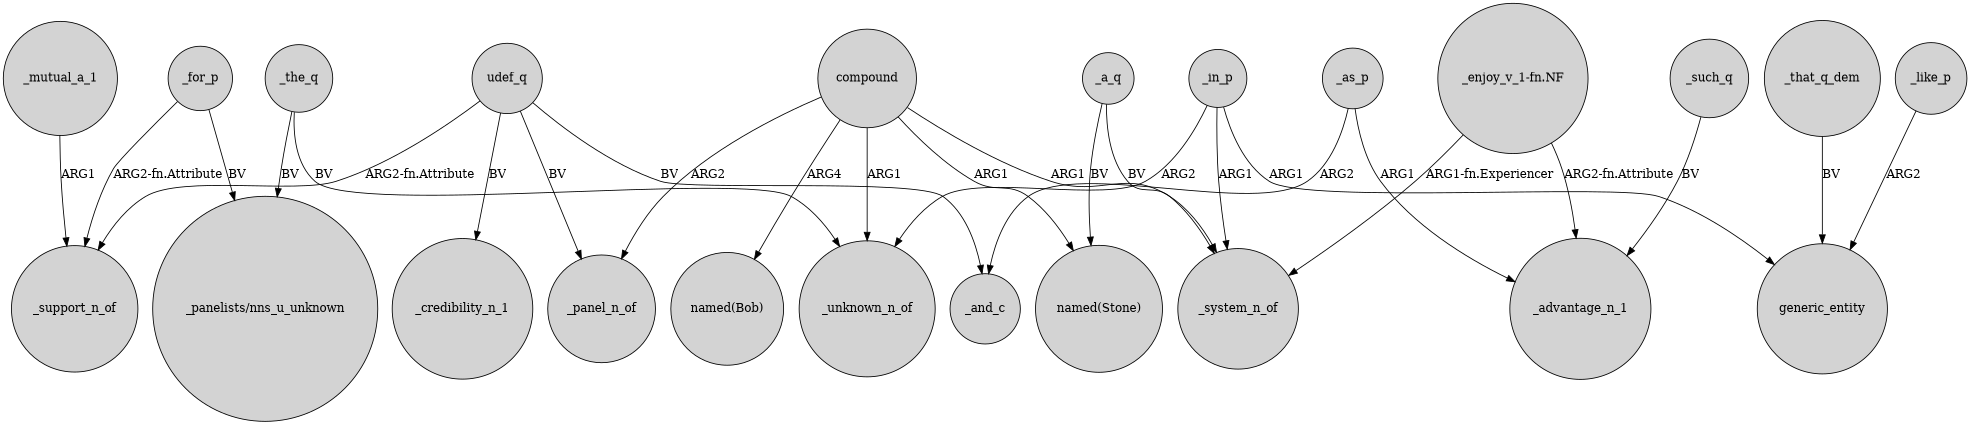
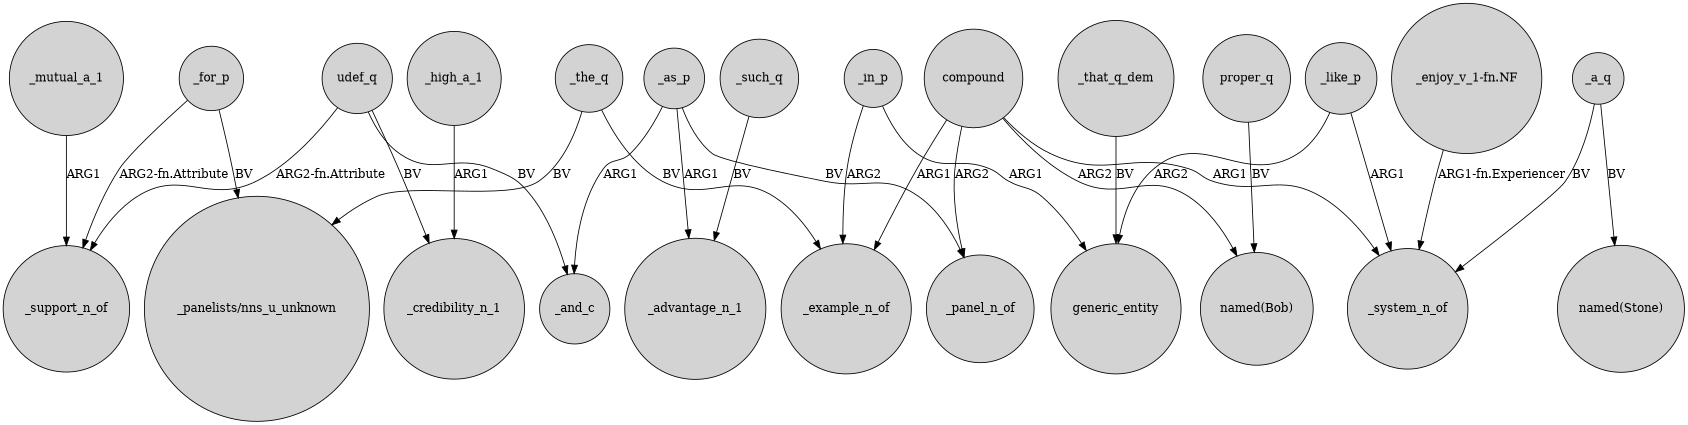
none -> (454, 78)
none -> (1247, 78)
(1218, 174) -> (1370, 178)
(825, 175) -> (1095, 175)
(1337, 175) -> (621, 175)
(549, 181) -> (822, 181)
(978, 183) -> none
(1567, 185) -> none
(867, 309) -> (846, 309)
